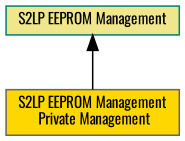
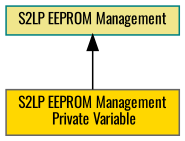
(93, 112) -> (93, 112)
